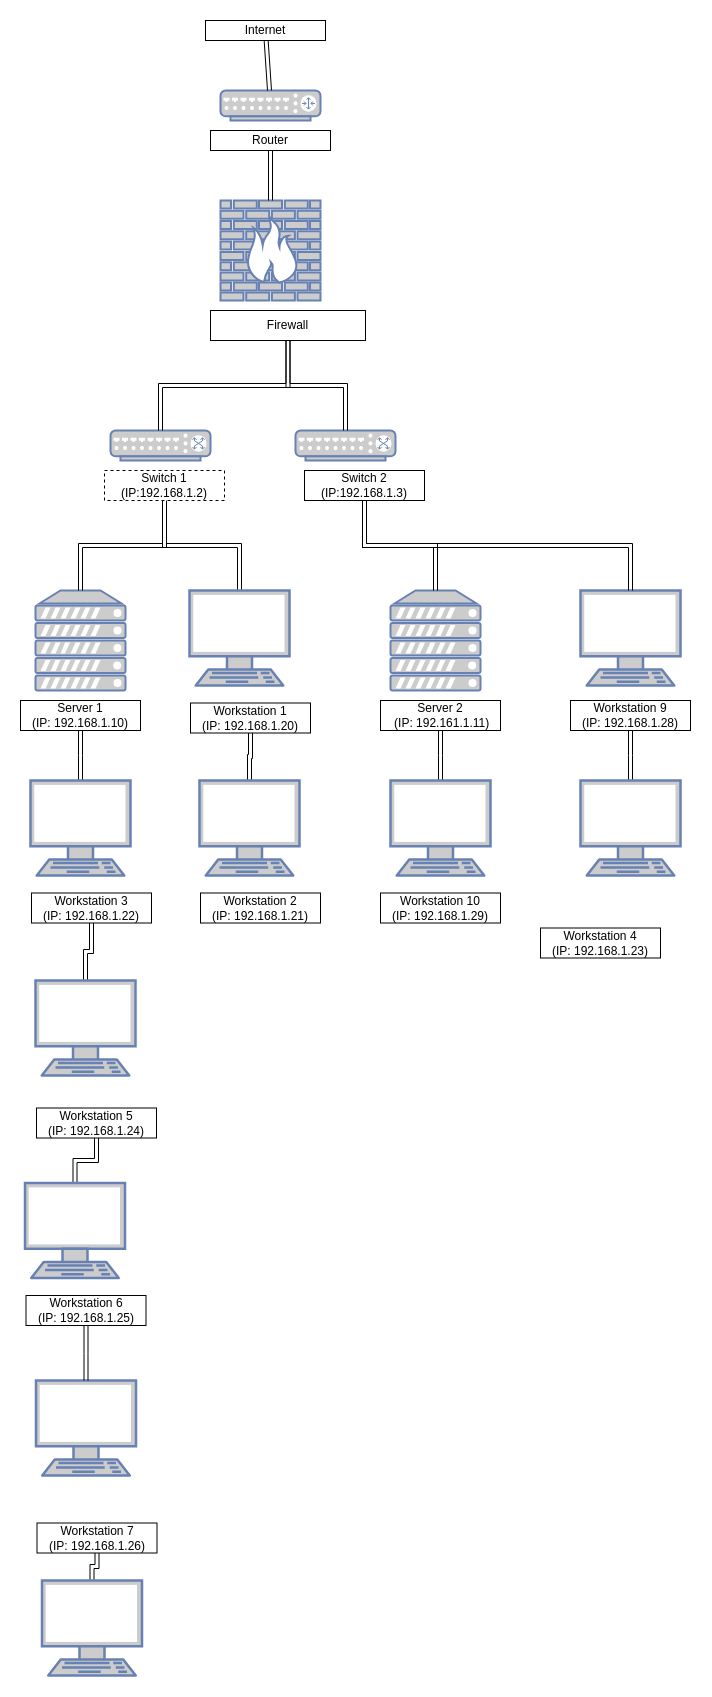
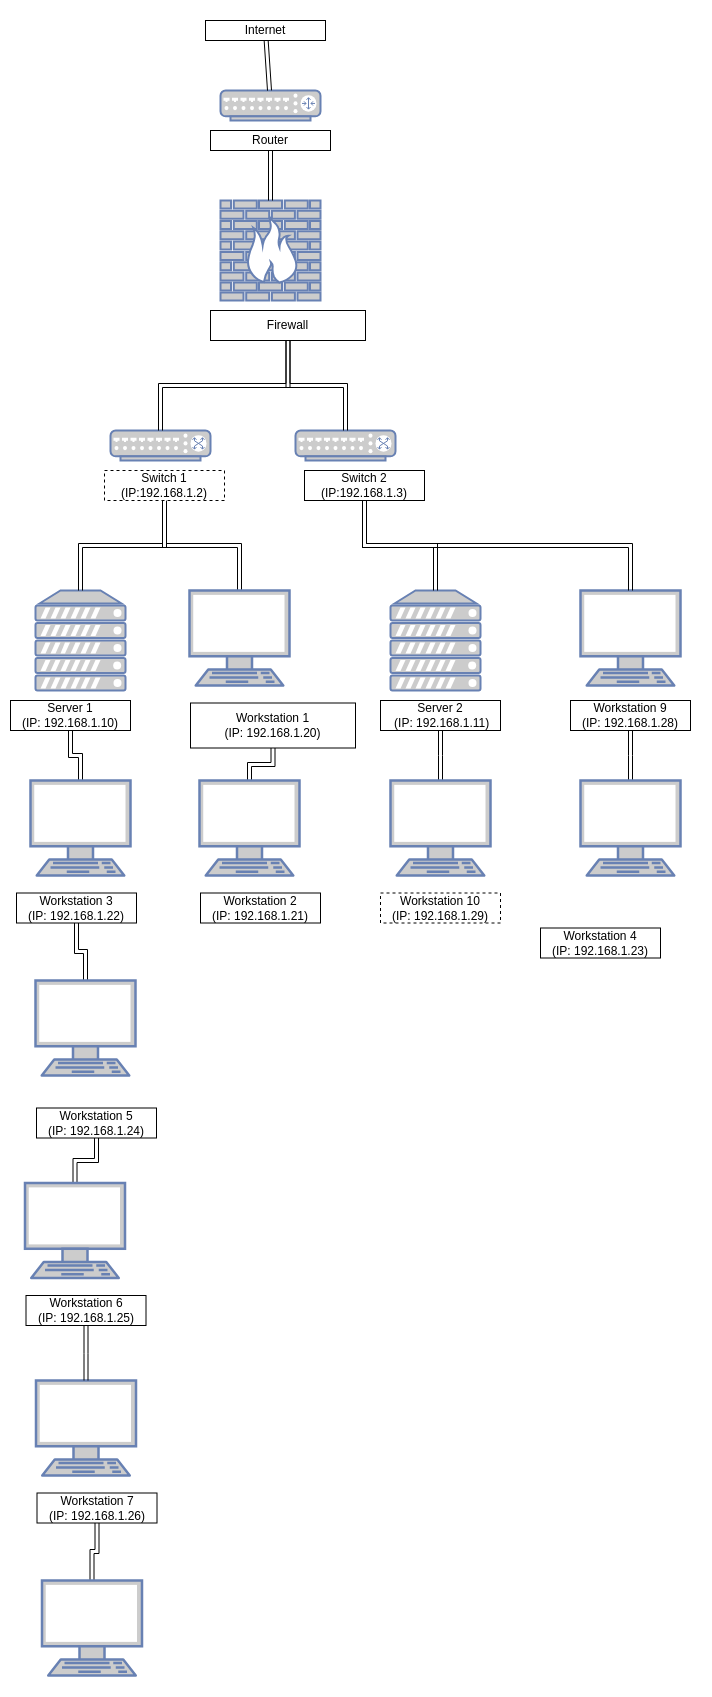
(81, 716) -> (71, 716)
(441, 716) -> (441, 716)
(251, 718) -> (273, 726)
(92, 908) -> (77, 908)
(441, 908) -> (441, 908)
(97, 1538) -> (97, 1508)
